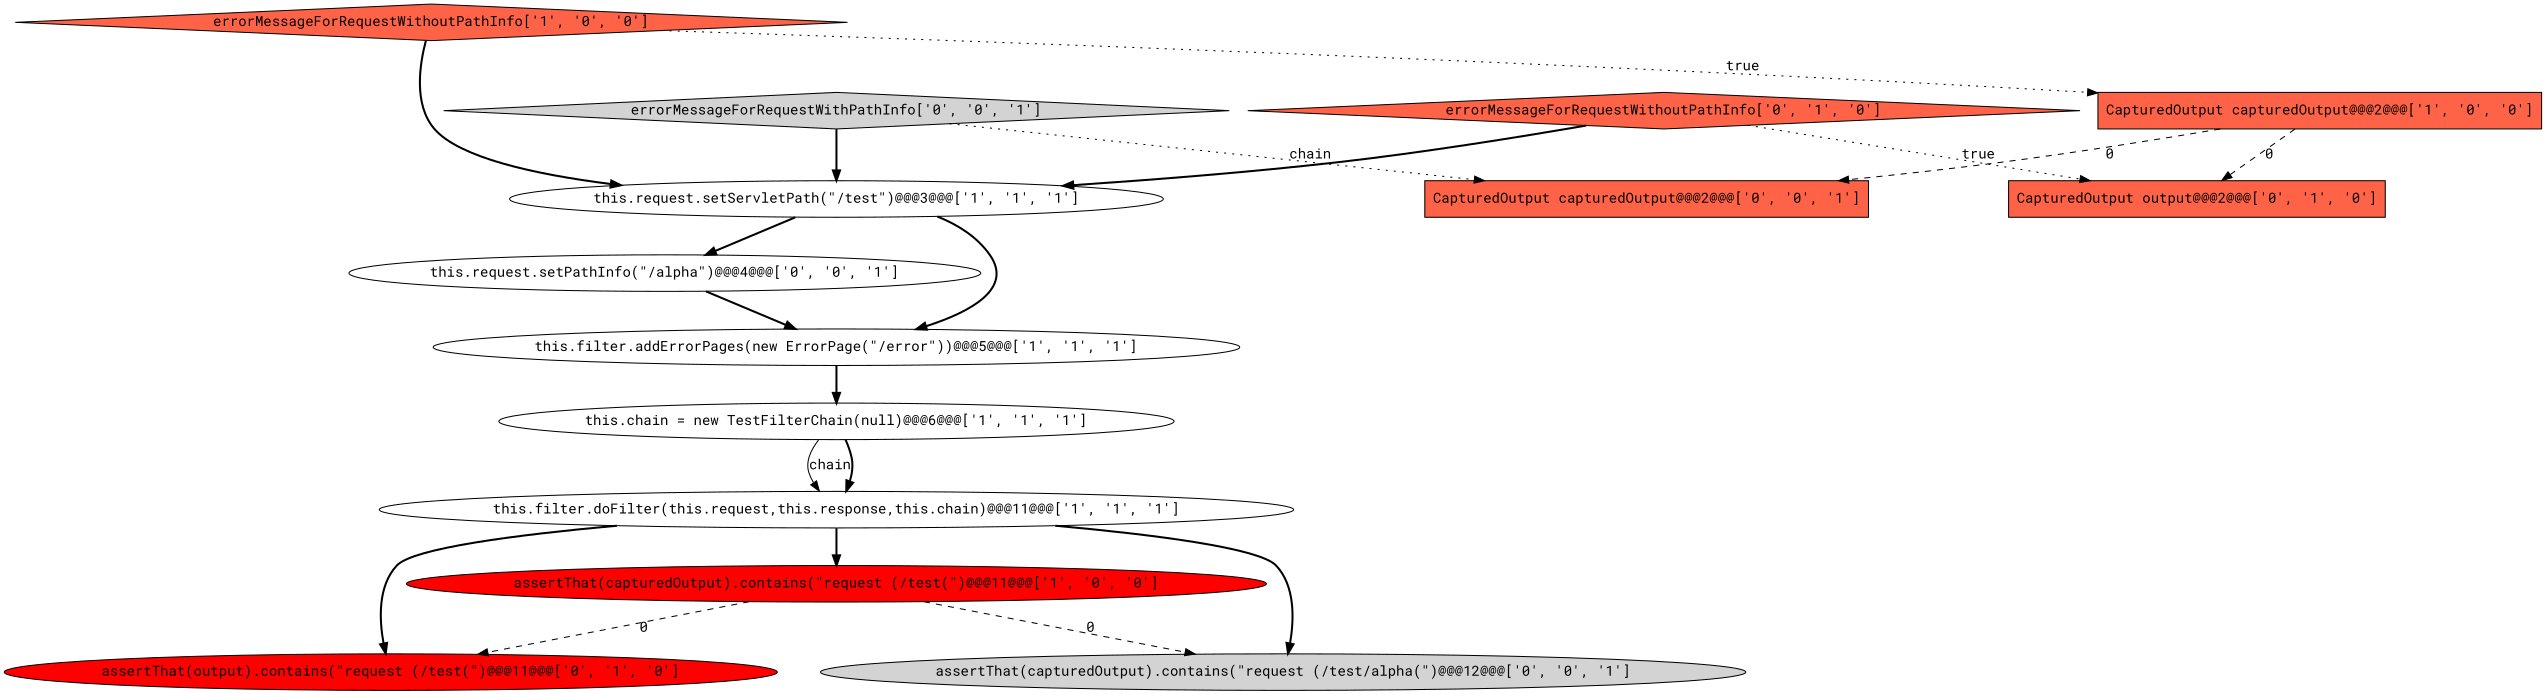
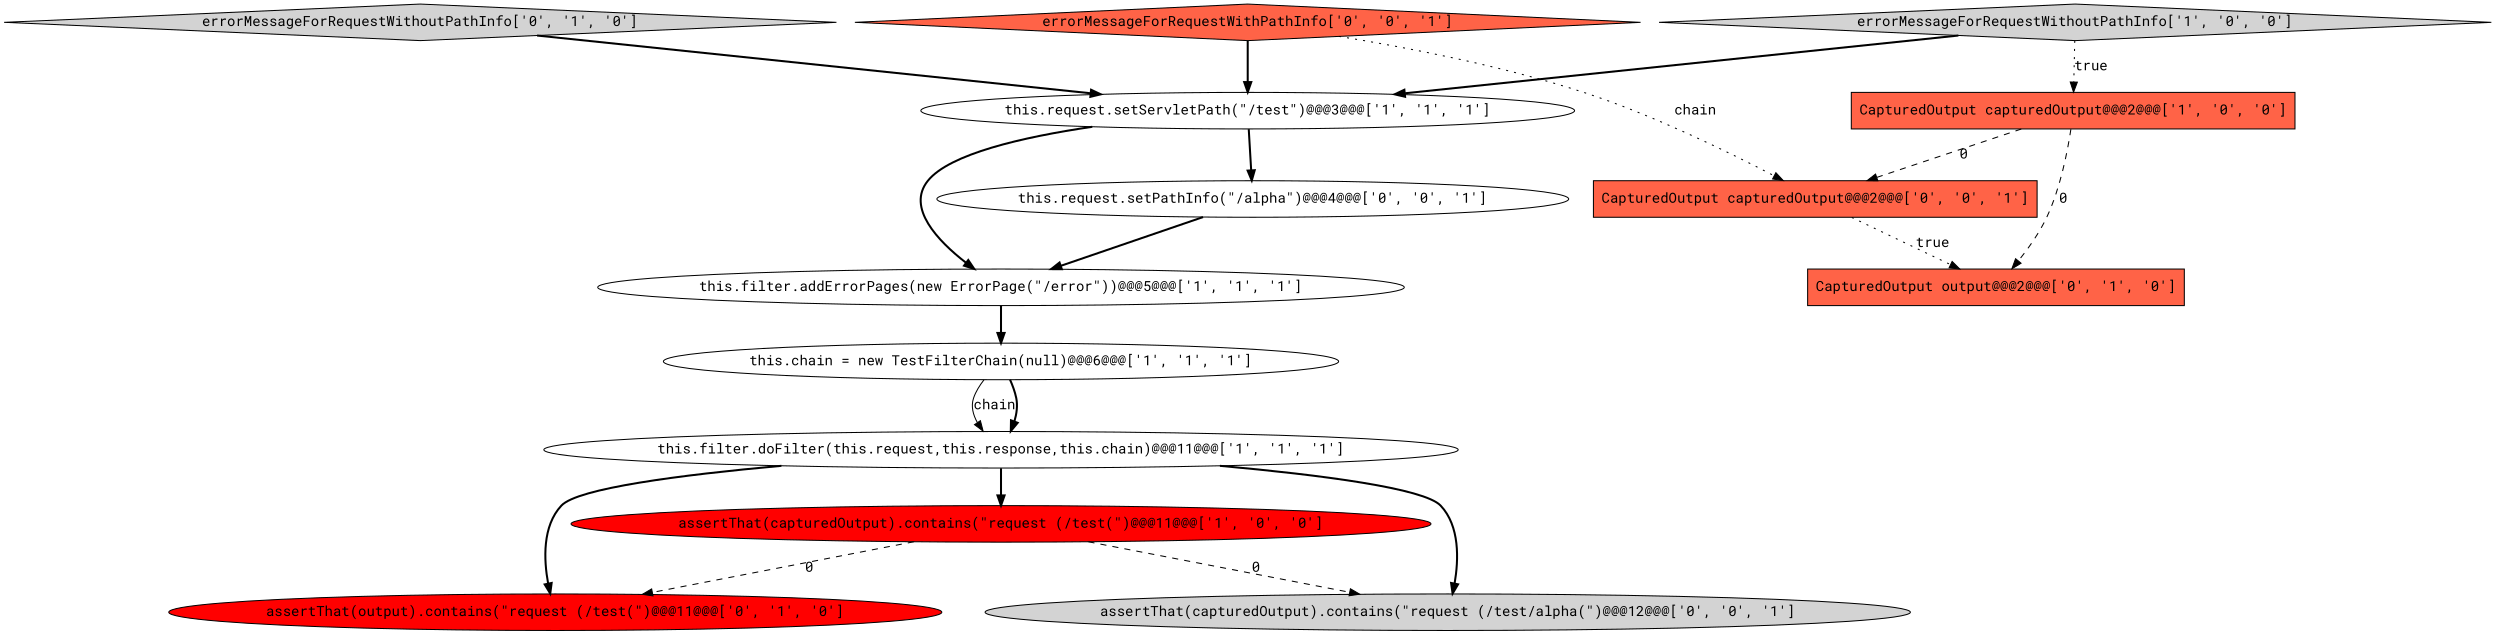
(431, 22) -> (2075, 22)
(836, 111) -> (1248, 22)
(1664, 111) -> (420, 22)
(1914, 152) -> (1901, 241)
